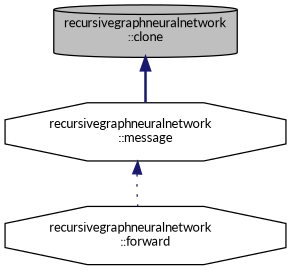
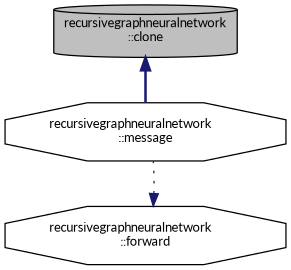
(137, 190) -> (154, 177)
